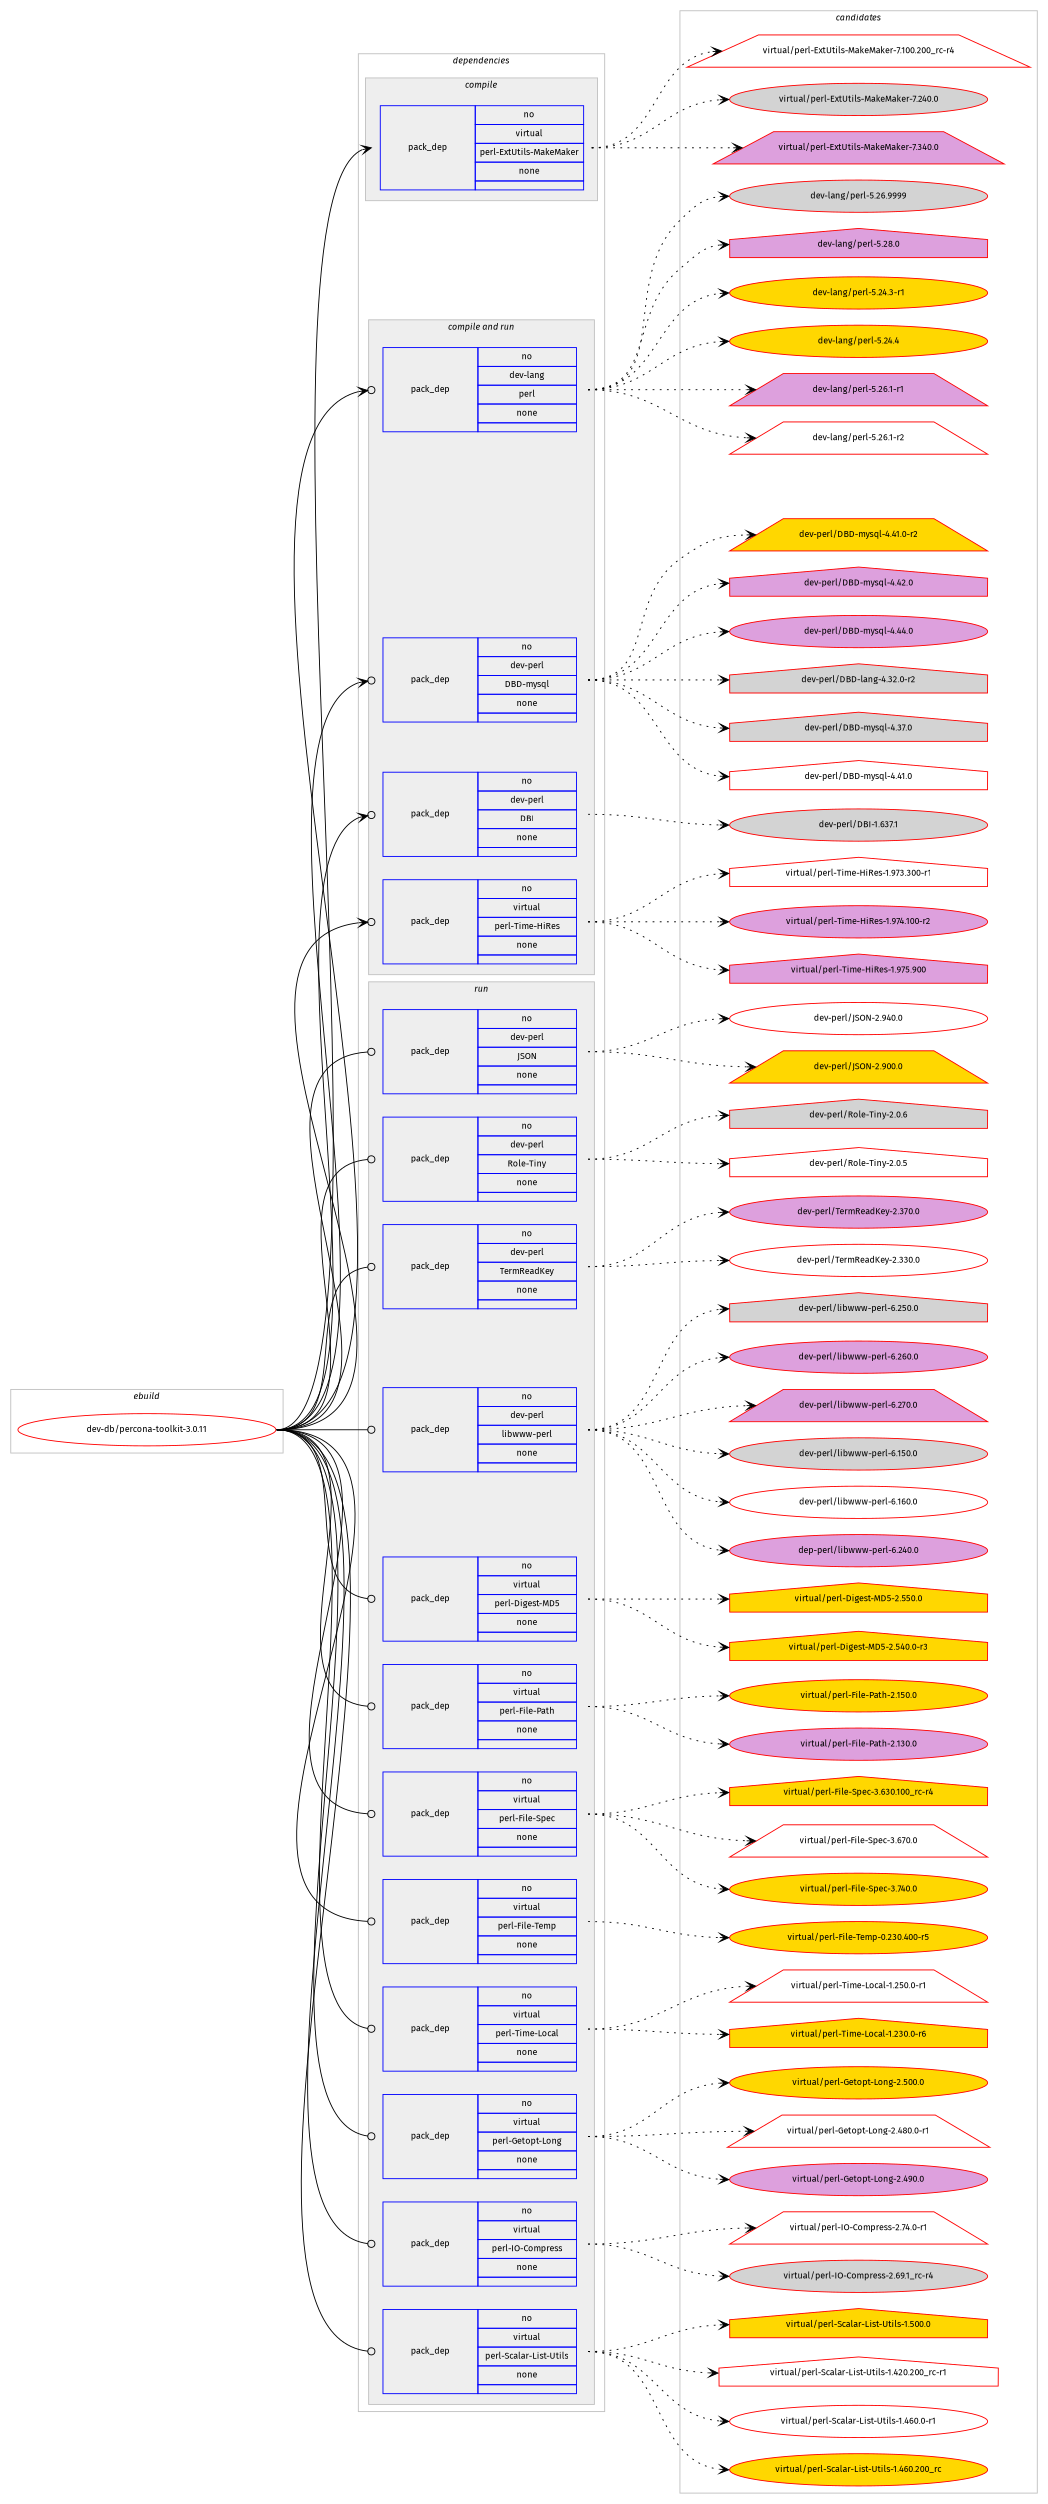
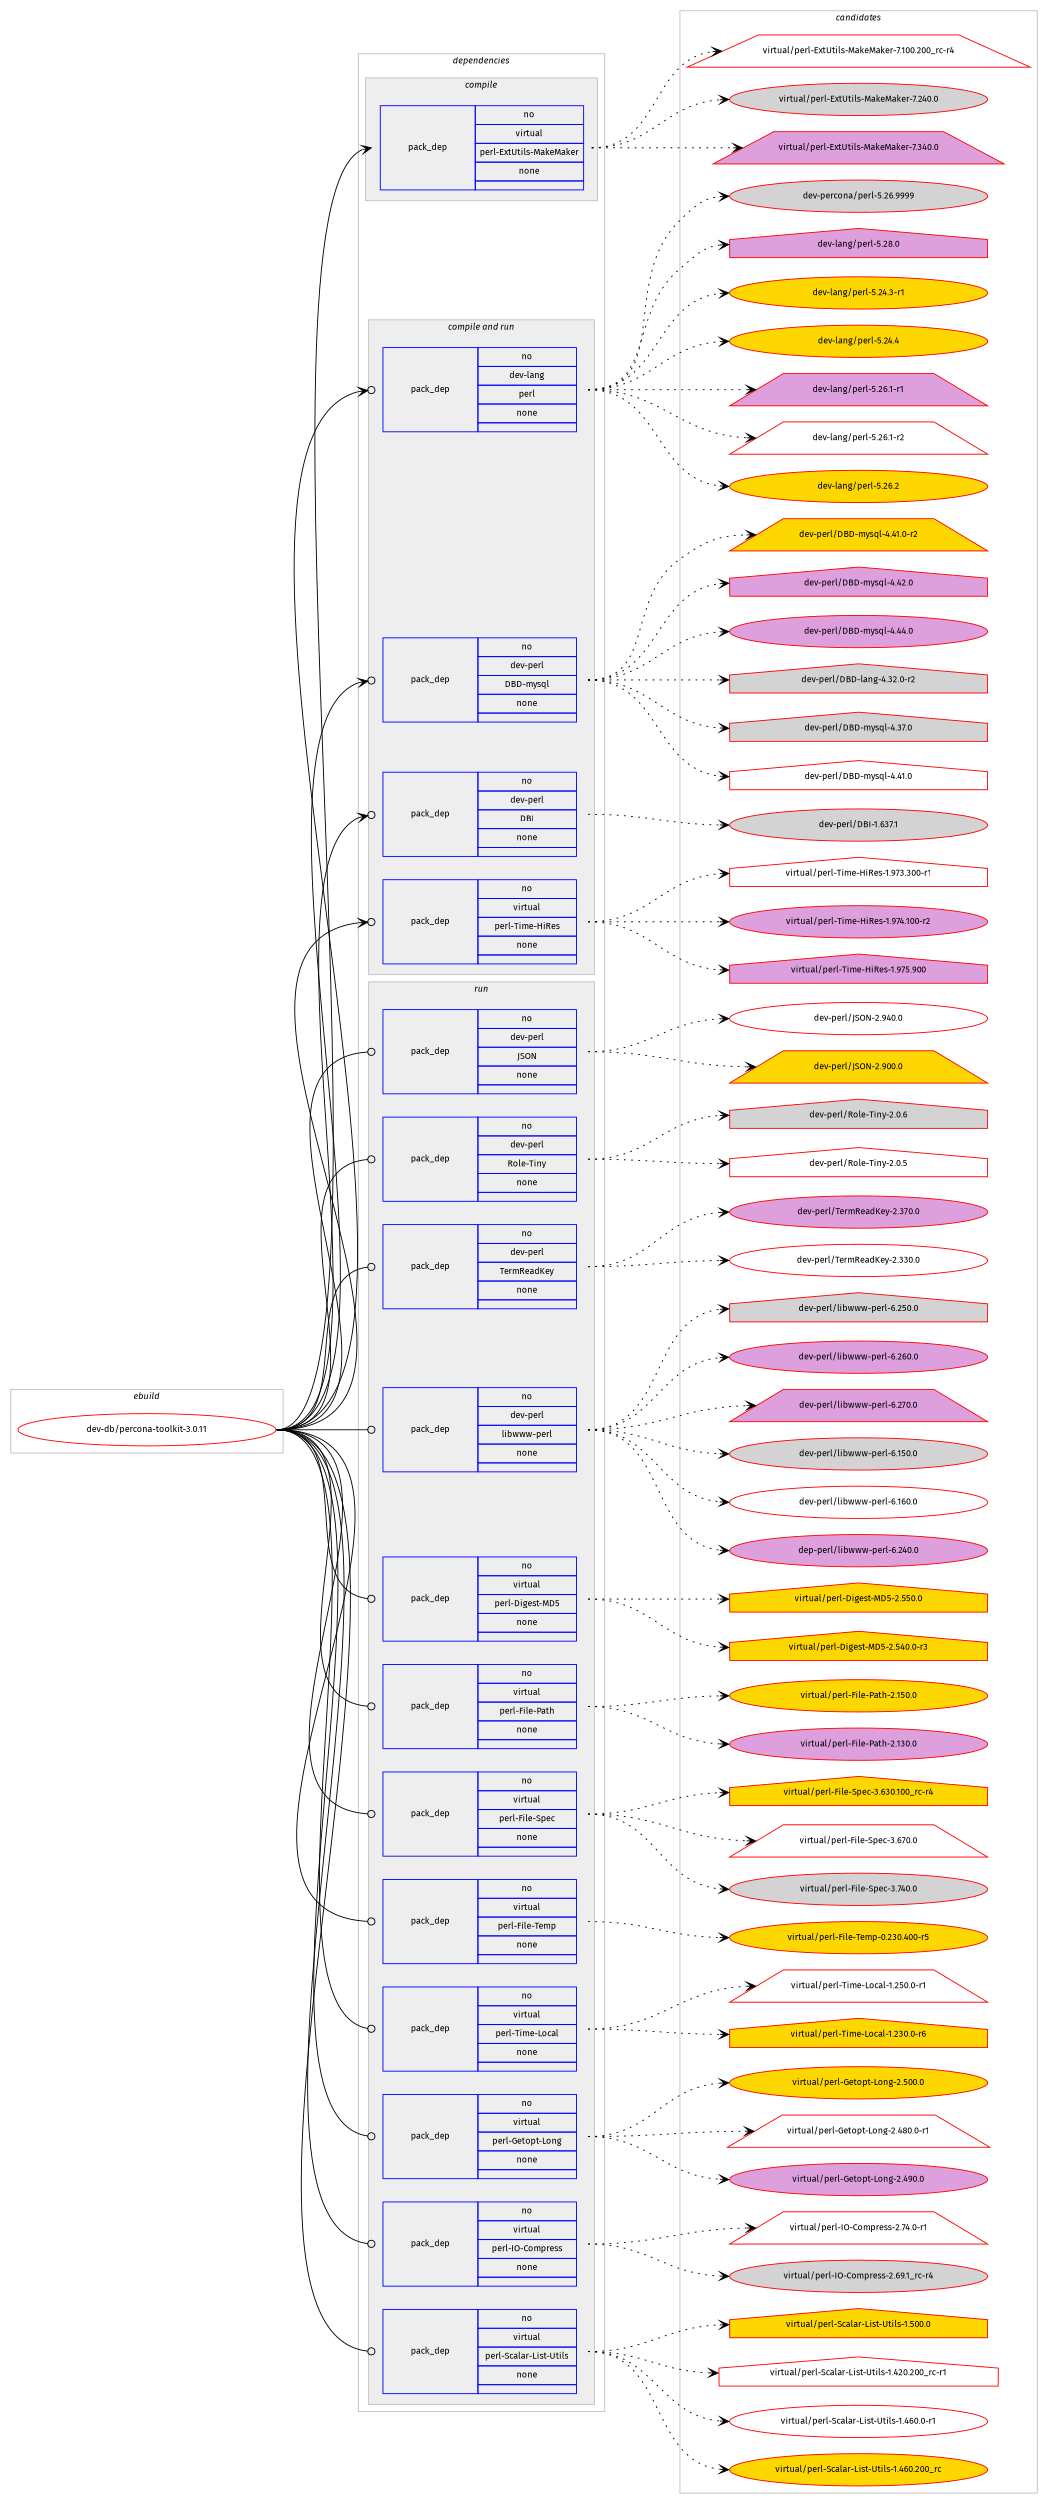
(859, 196) -> (859, 196)
none -> (859, 486)
(859, 1889) -> (859, 1889)
